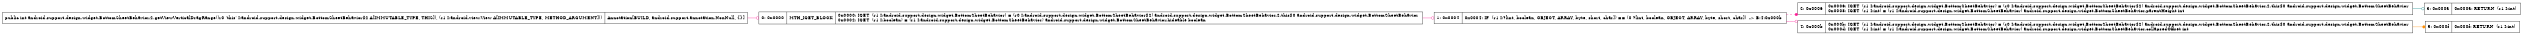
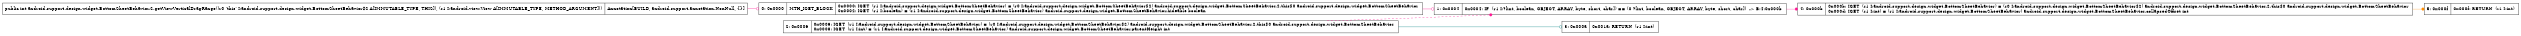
(2486, 9) -> (1624, 27)
(1791, 15) -> (1408, 18)
(1791, 21) -> (1791, 9)
